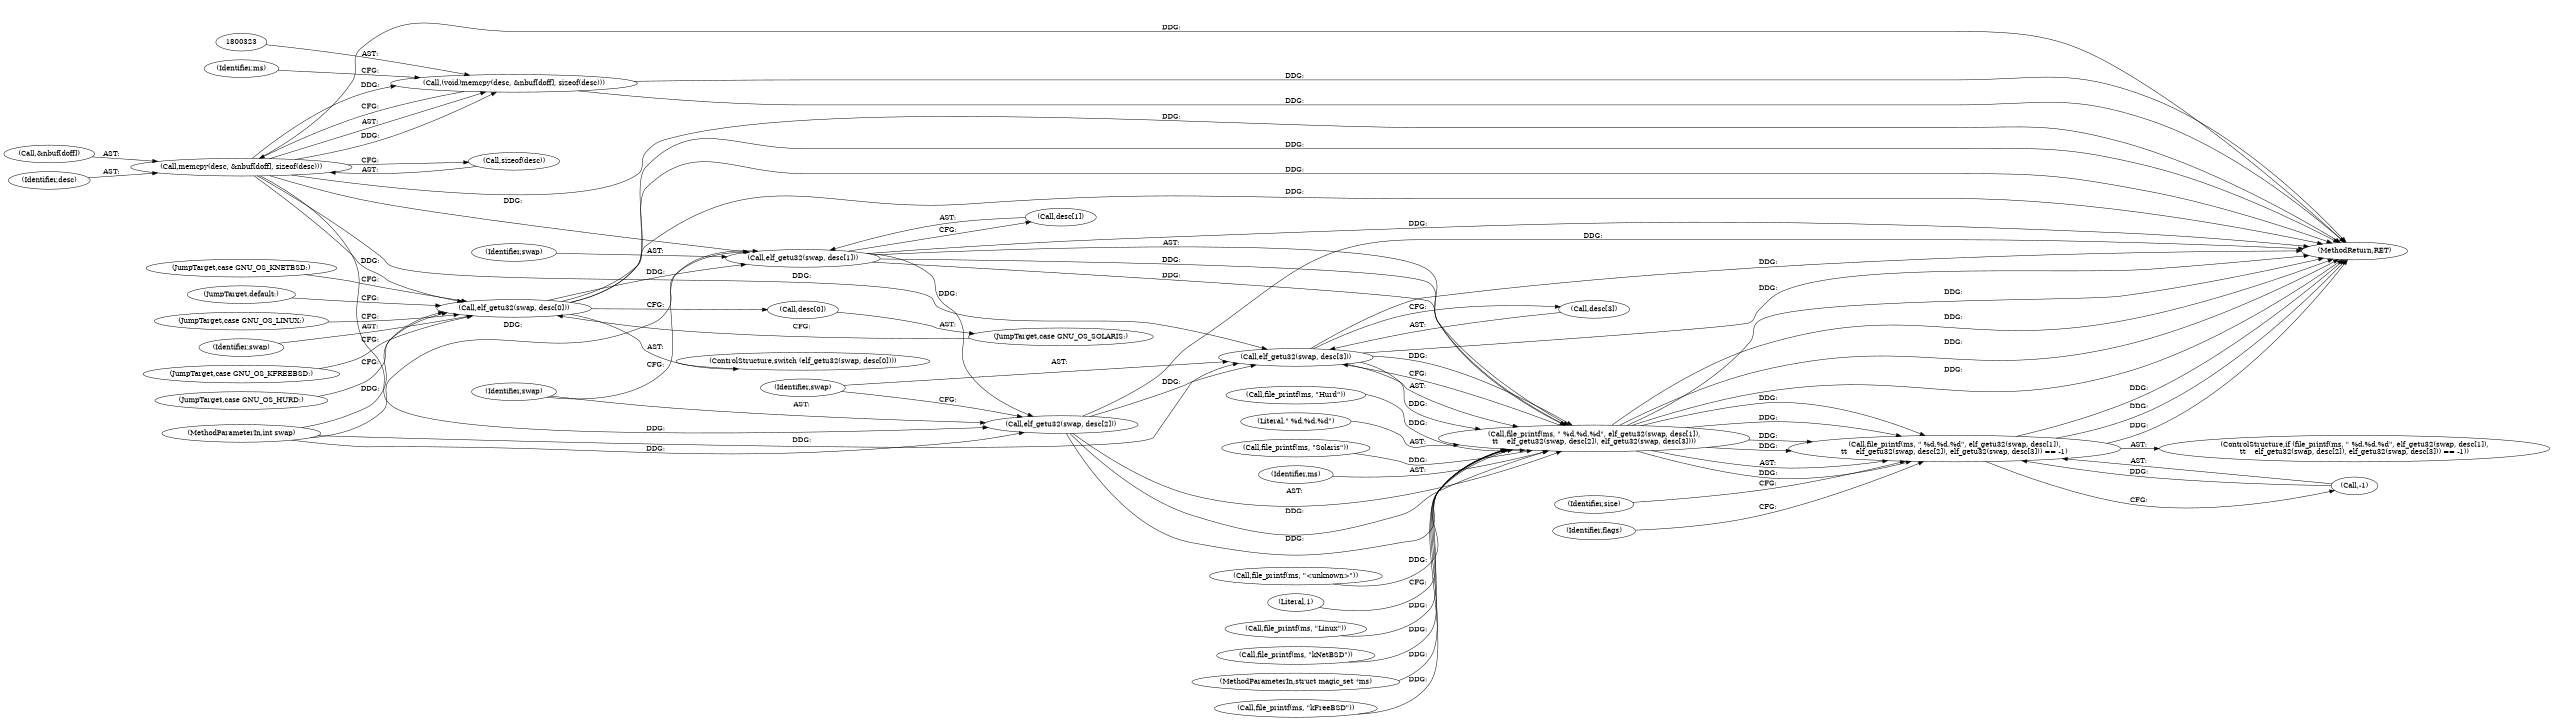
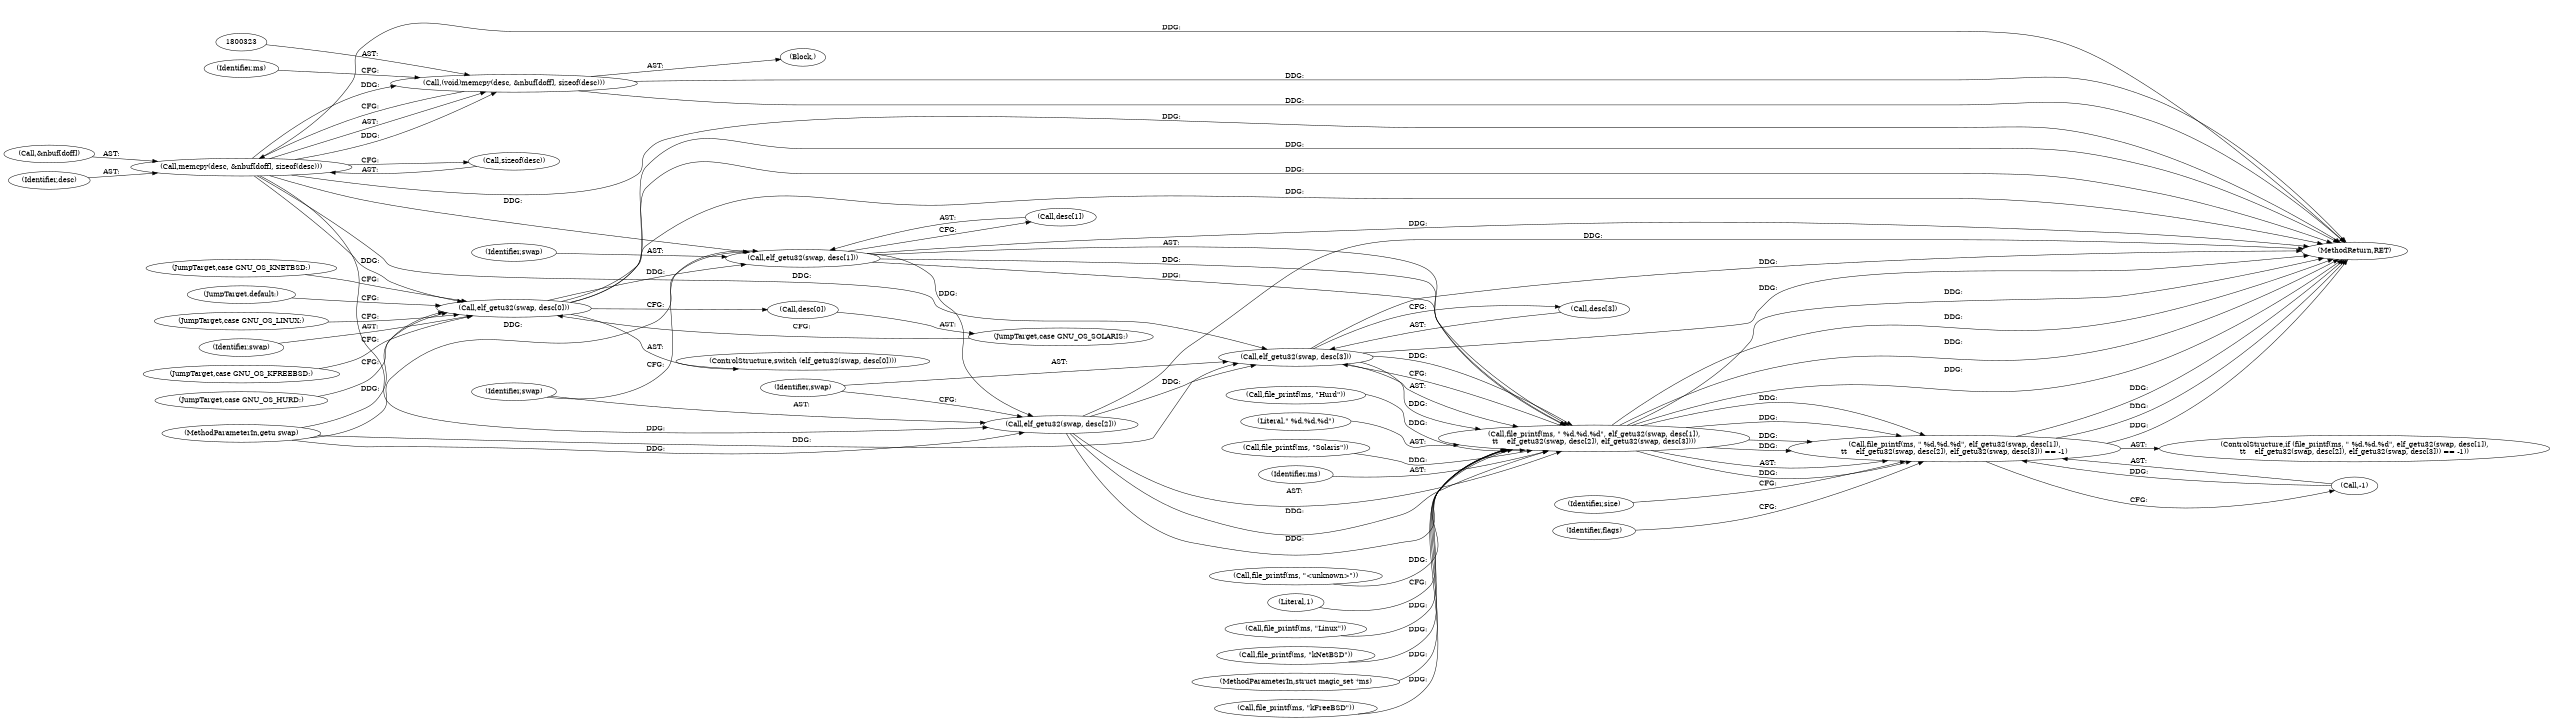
none -> (803, 57)
(241, 433) -> (241, 433)
